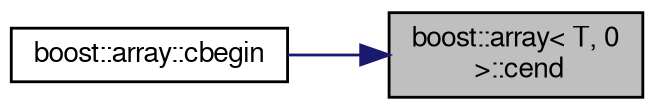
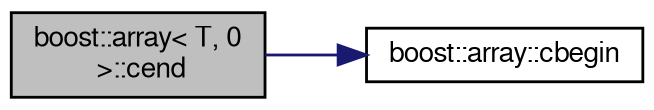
(324, 55) -> (302, 55)
